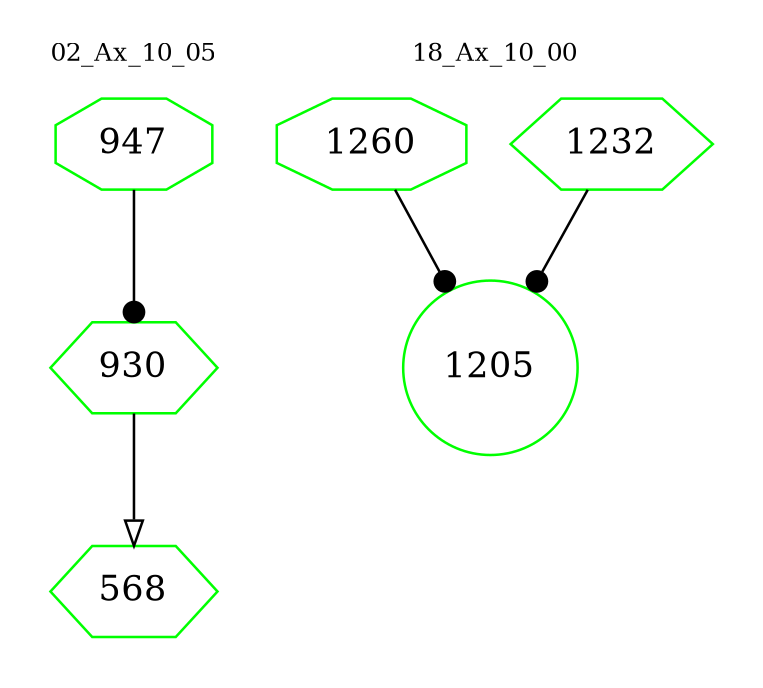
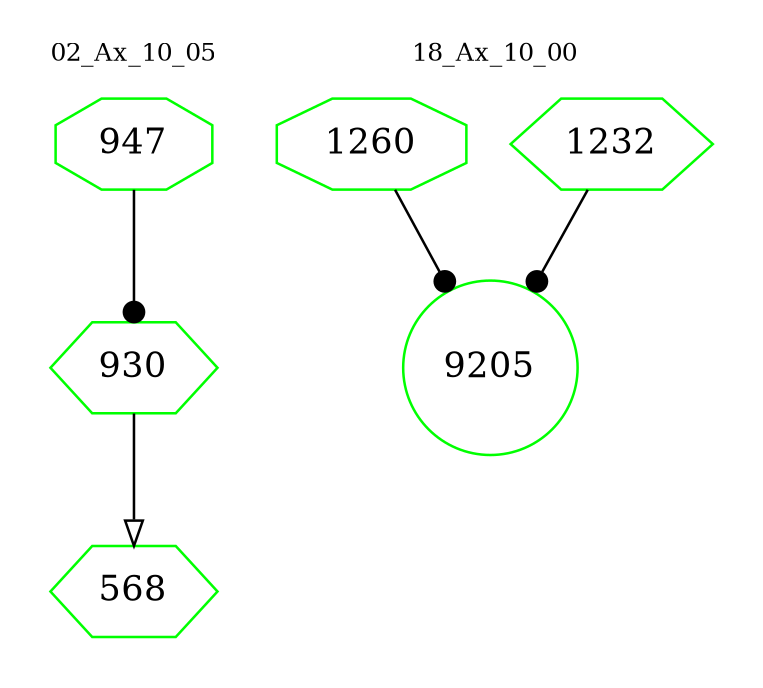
(490, 368) -> (490, 368)
